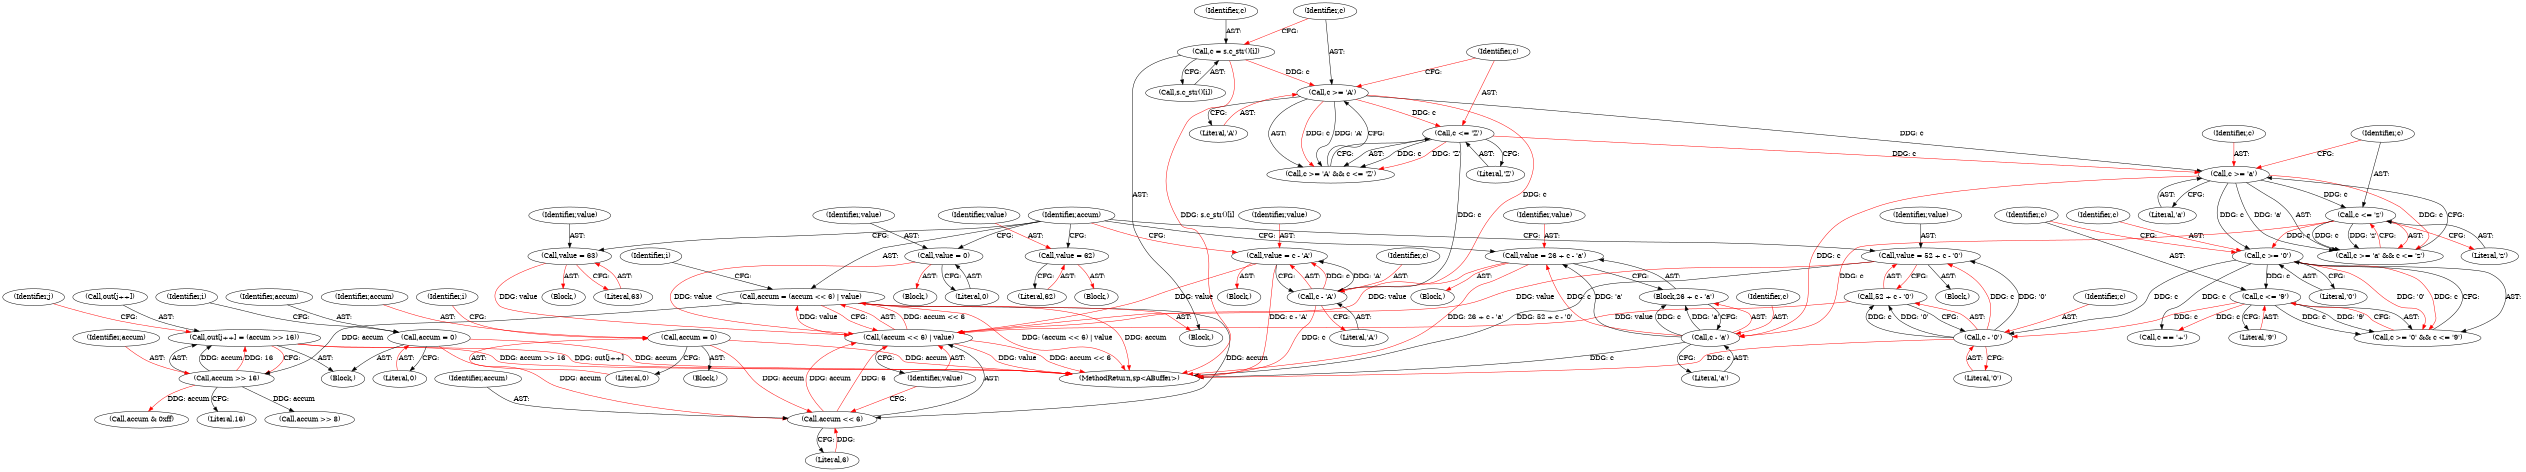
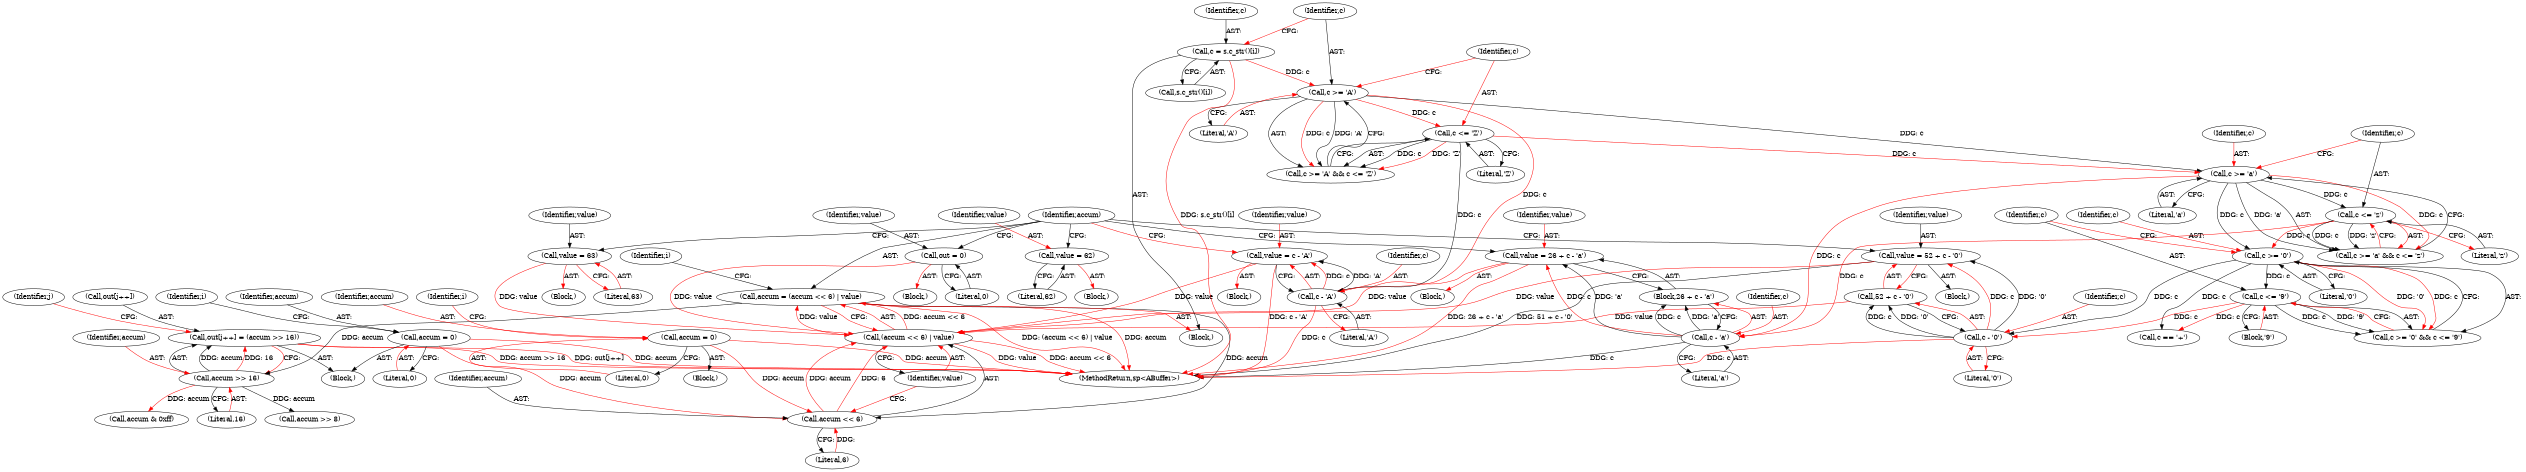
(944, 256) -> (944, 256)
(1057, 280) -> (1057, 280)
(1545, 318) -> (1545, 318)
(2258, 338) -> (2258, 338)
none -> (231, 402)
